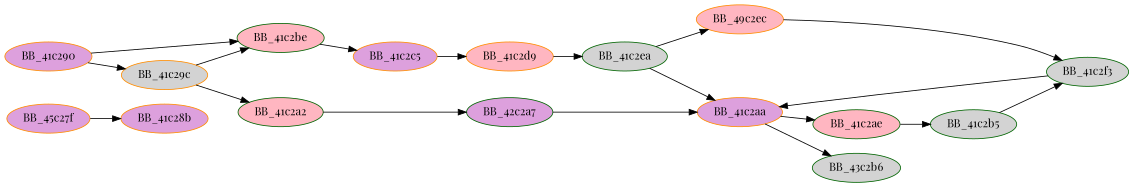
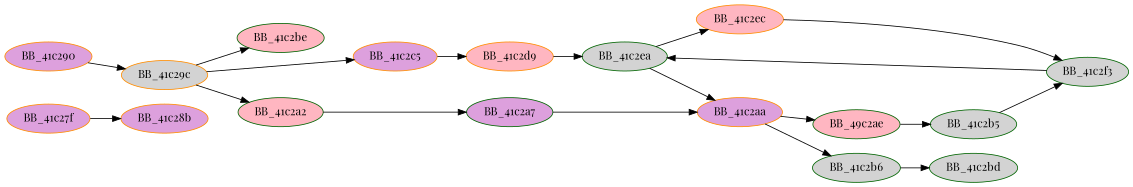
(740, 19) -> (740, 19)
(334, 47) -> (276, 66)
(160, 48) -> none
(918, 90) -> (861, 64)
(510, 112) -> (510, 112)
(48, 119) -> (48, 119)
(856, 124) -> (856, 124)
(856, 168) -> (856, 168)
none -> (974, 168)
